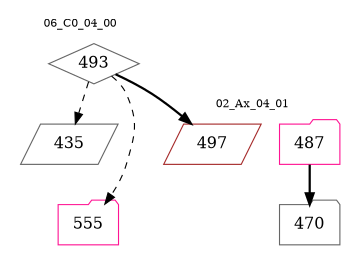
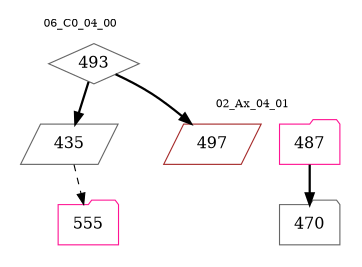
(84, 97) -> (84, 97)
(134, 134) -> (78, 179)
